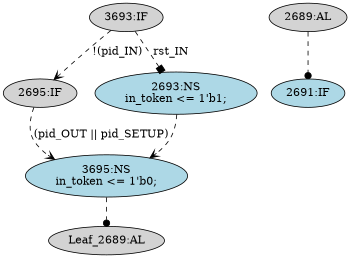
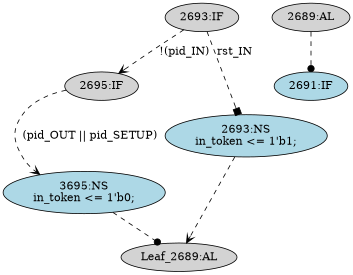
(126, 17) -> (202, 17)
(171, 136) -> (213, 197)
